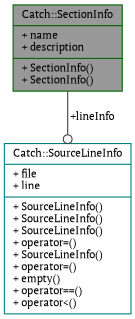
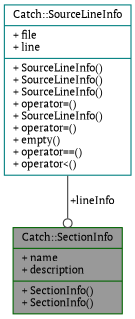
(68, 113) -> (68, 197)
